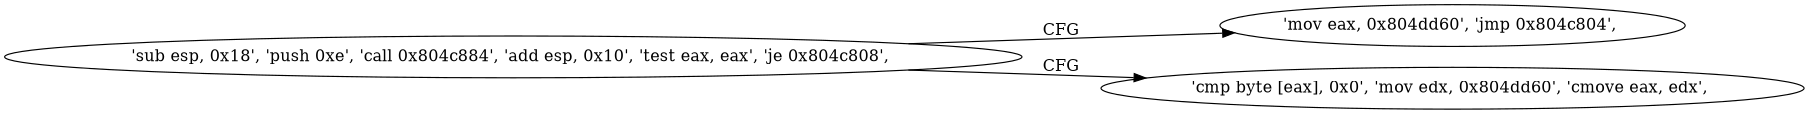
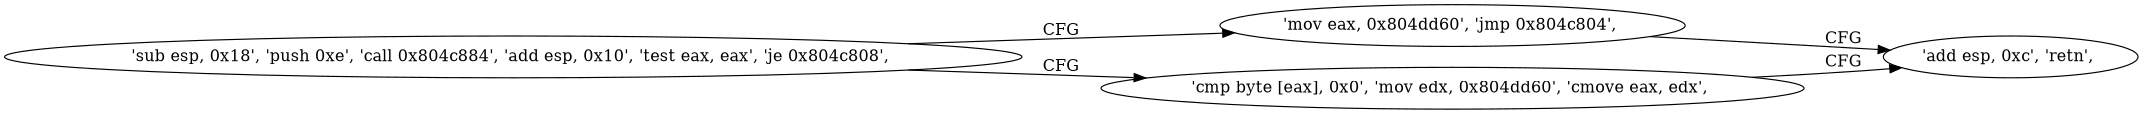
none -> (2011, 57)
